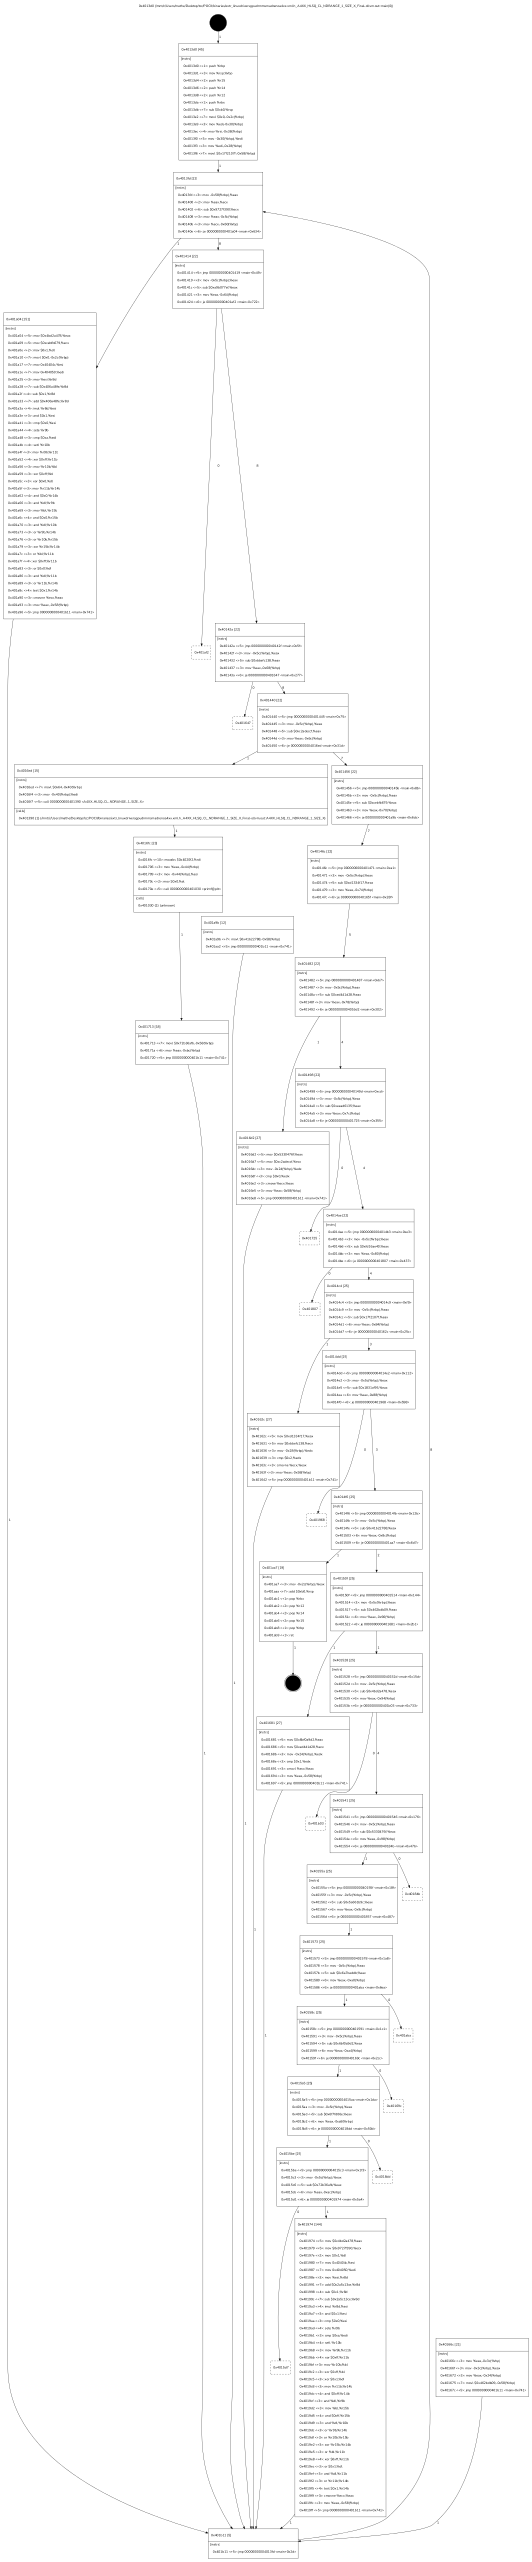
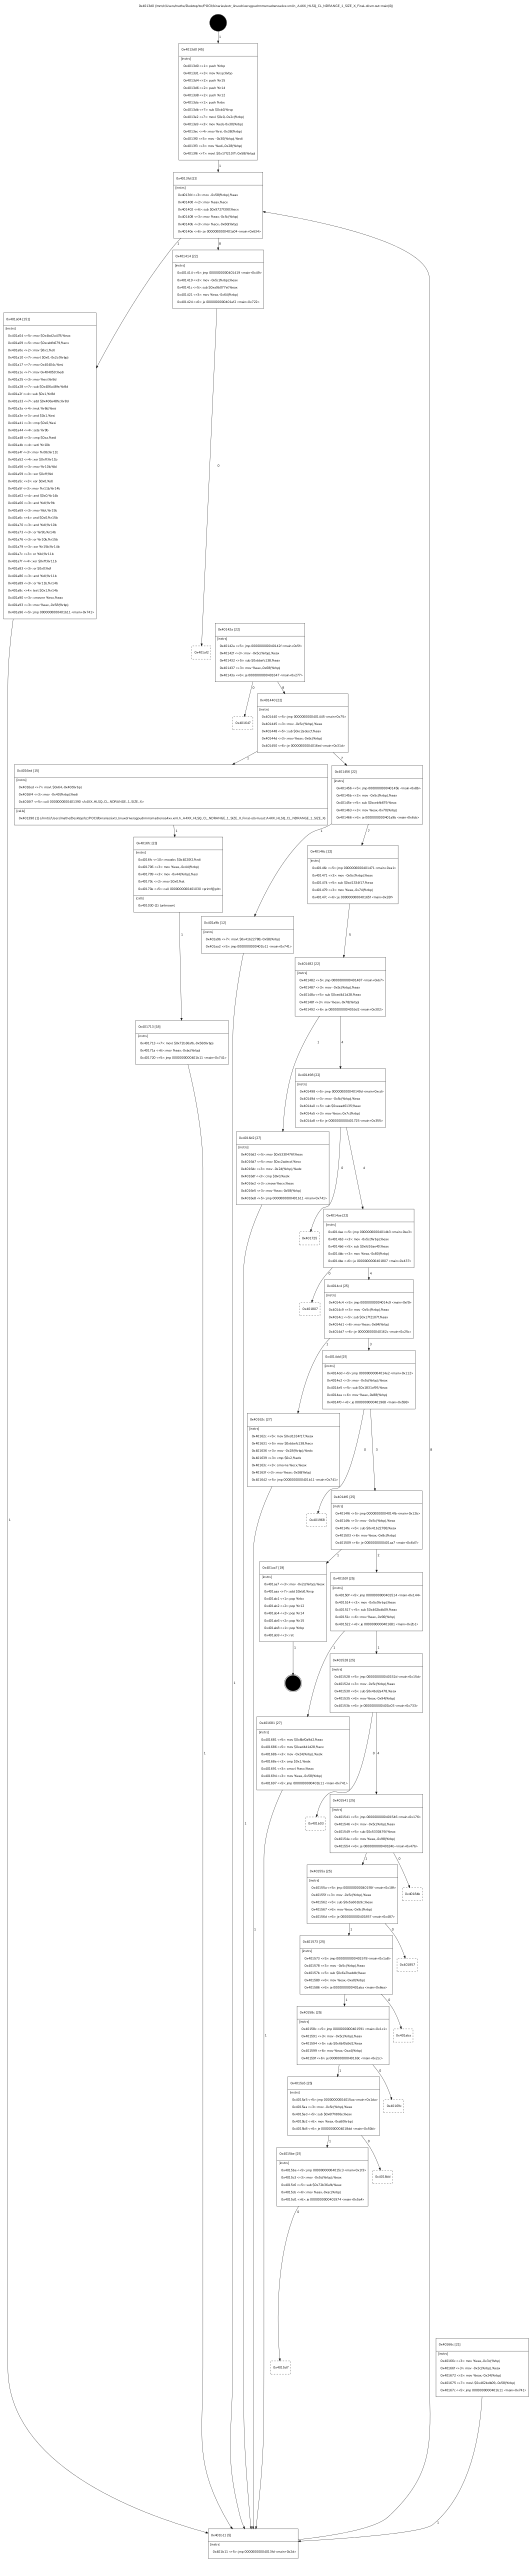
(239, 465) -> none
none -> (285, 861)
none -> (407, 1965)
(340, 2368) -> none
